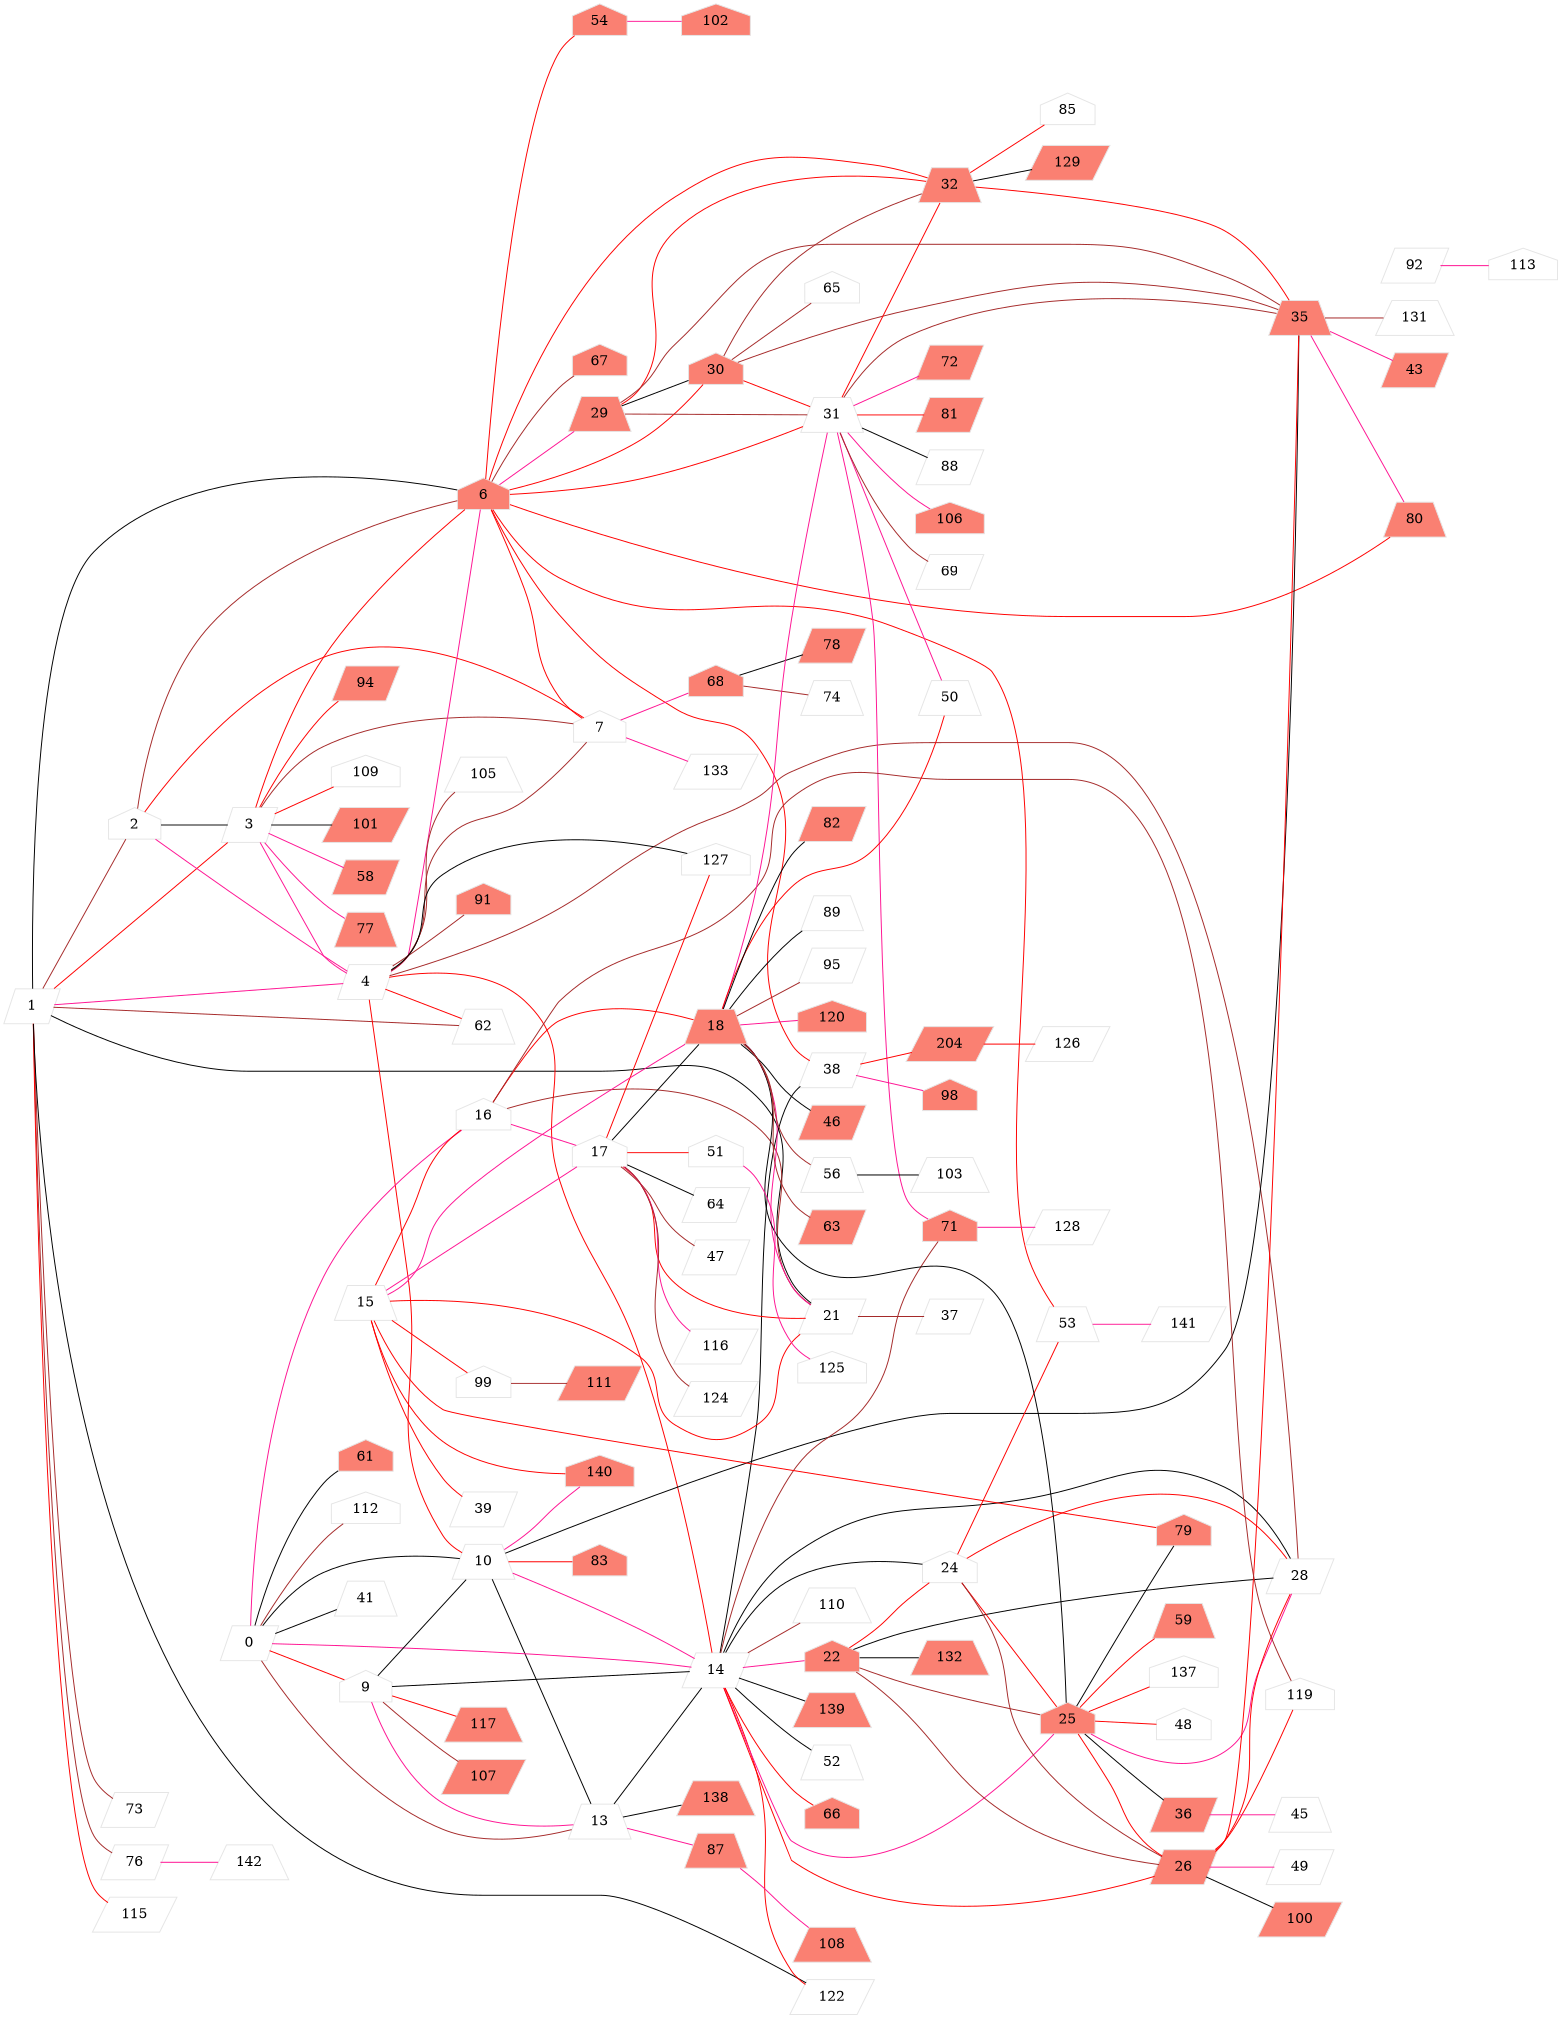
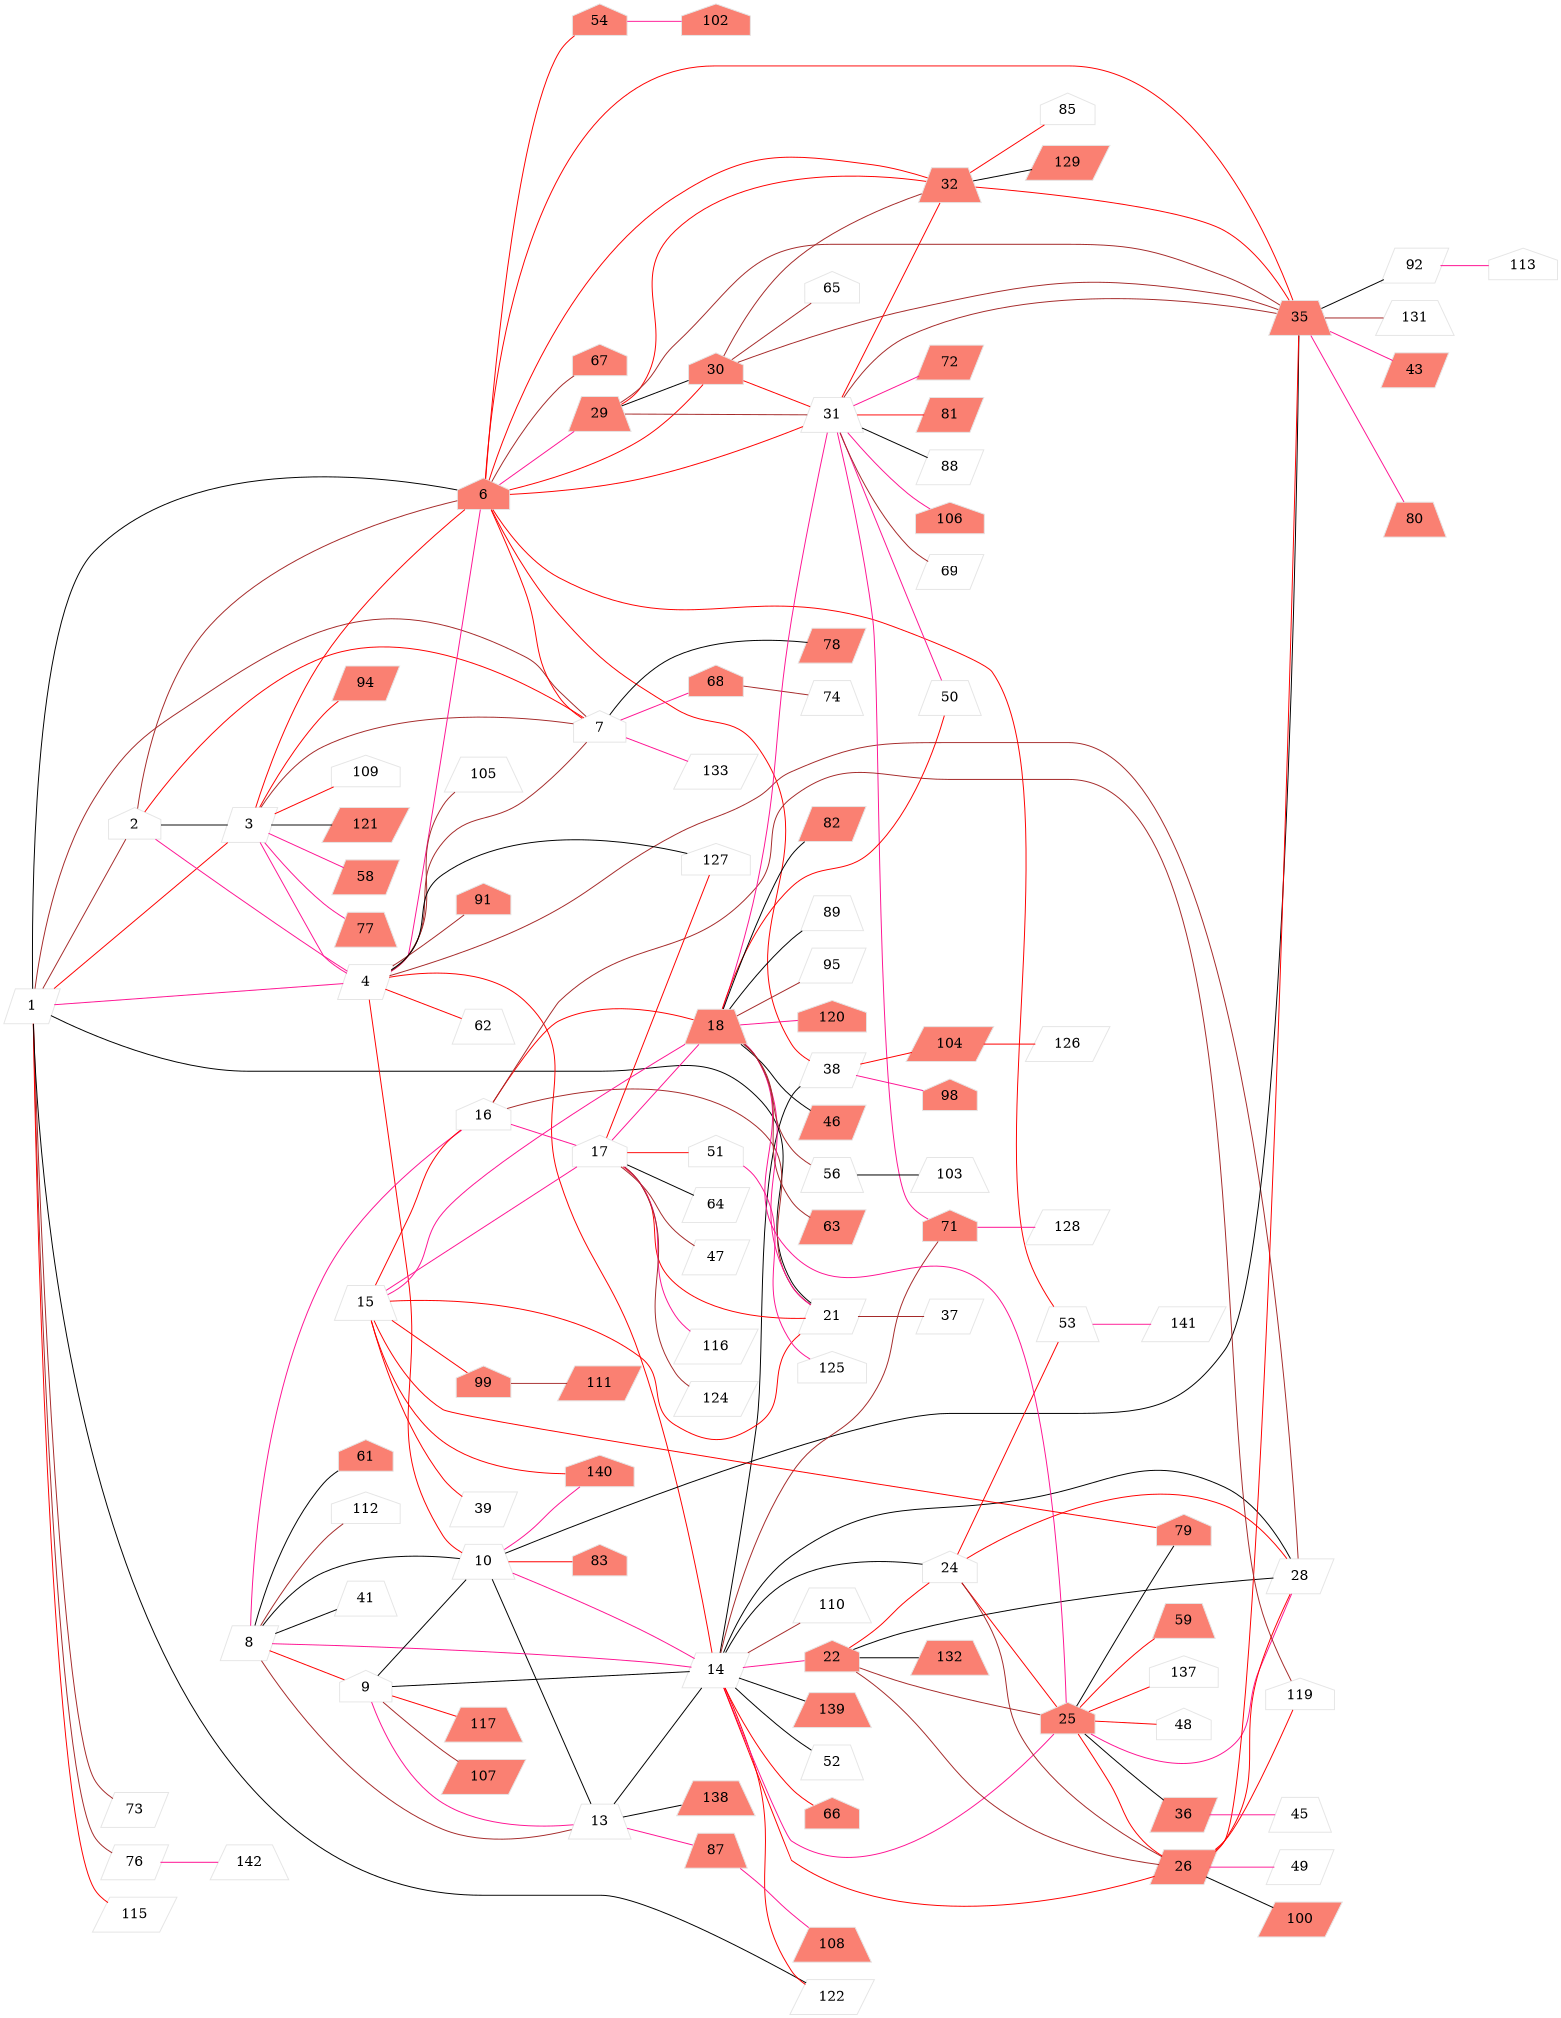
none -> (1353, 294)
(953, 609) -> (807, 66)
(771, 665) -> (697, 649)
(366, 825) -> (366, 825)
(256, 1016) -> (237, 674)
(950, 1044) -> (950, 1044)
(651, 1097) -> (651, 1097)
(986, 1286) -> (986, 1286)
(484, 1383) -> (484, 1383)
(249, 1643) -> (249, 1643)
